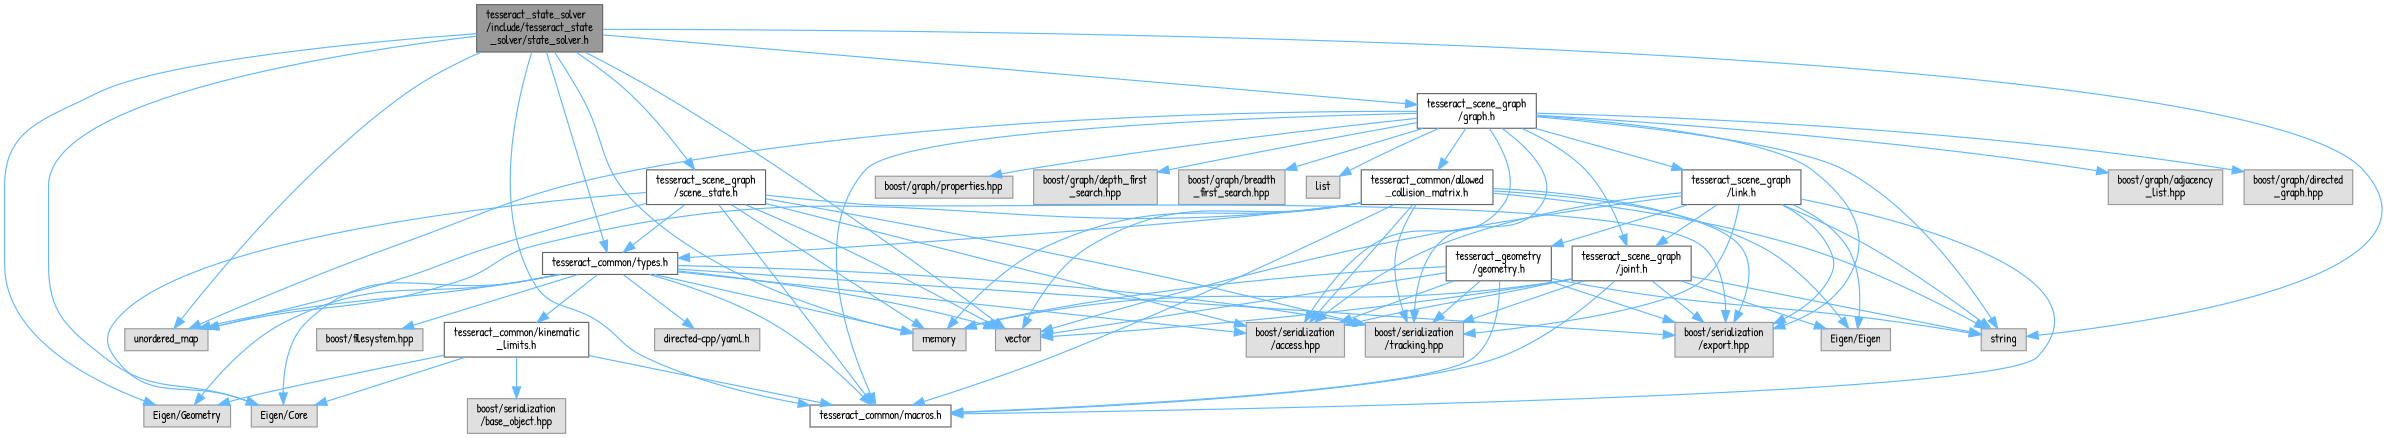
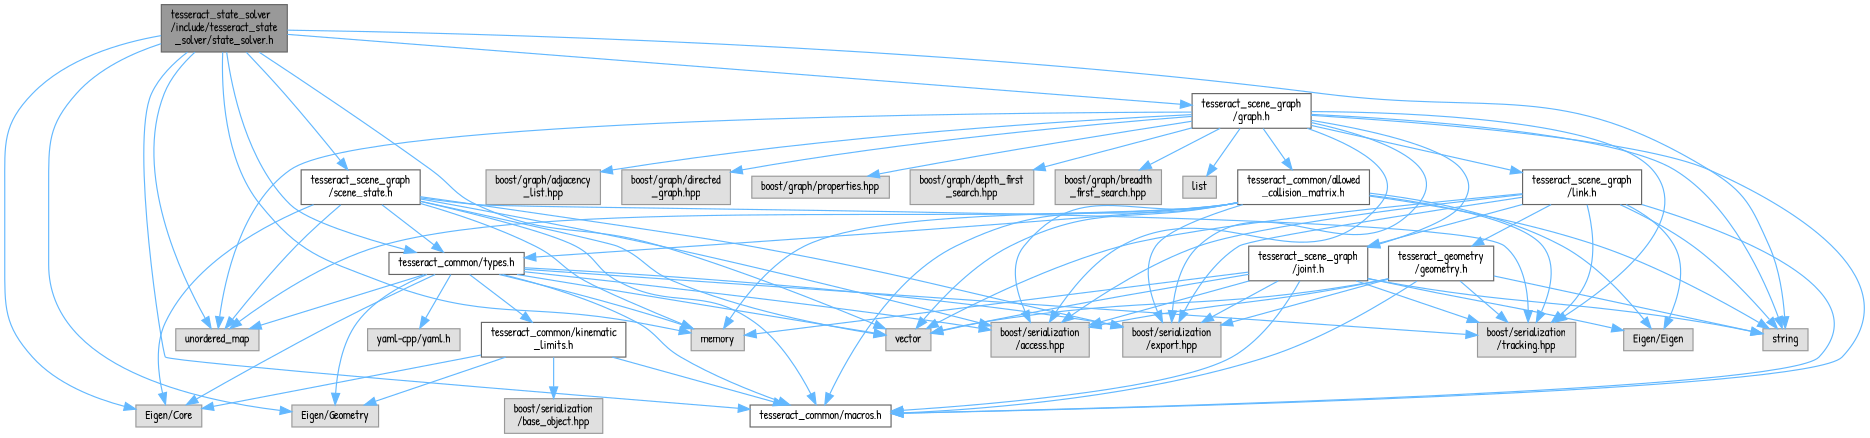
(1257, 281) -> none
(370, 340) -> none
(707, 340) -> (414, 340)
